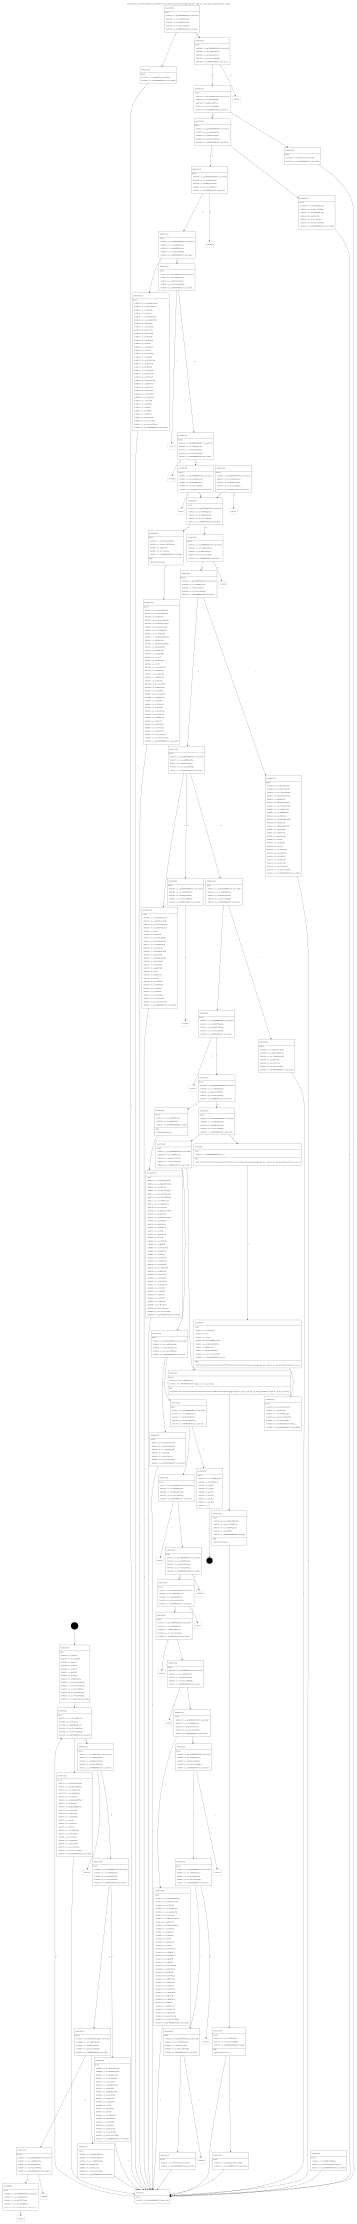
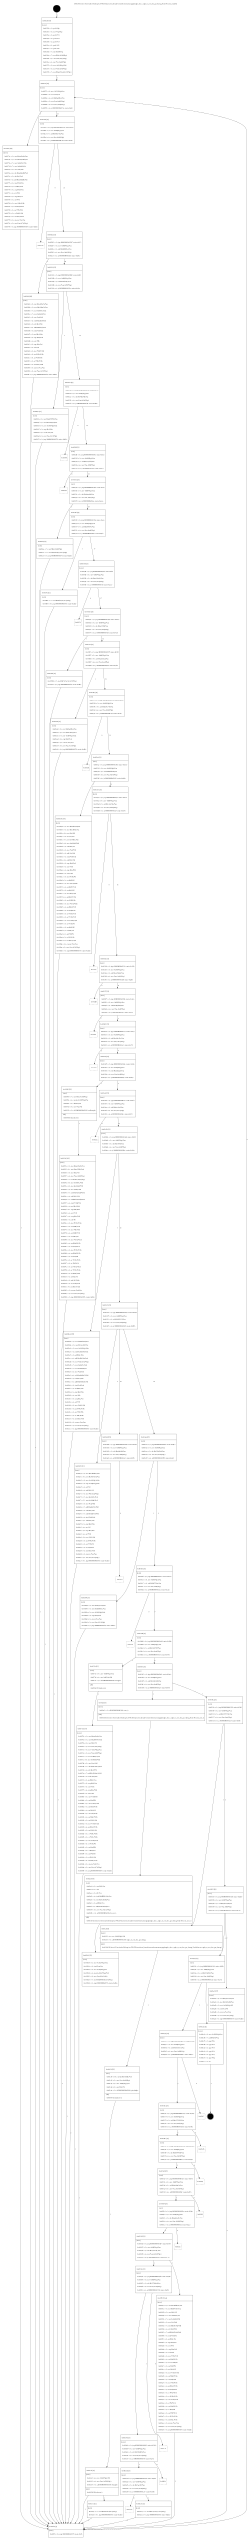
none -> (88, 490)
(200, 495) -> (117, 1018)
